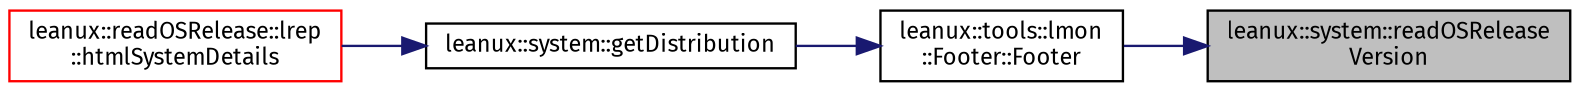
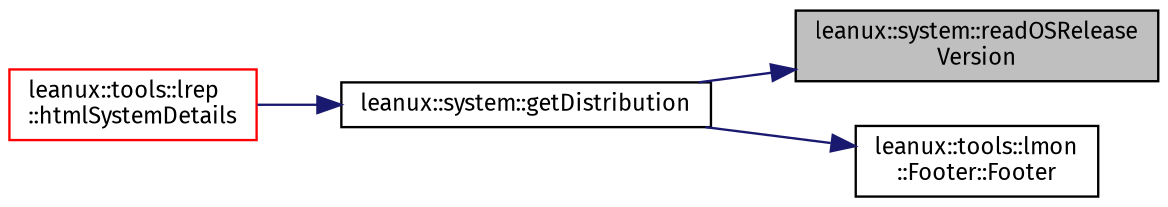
(175, 46) -> (133, 105)
(1154, 46) -> (735, 78)
